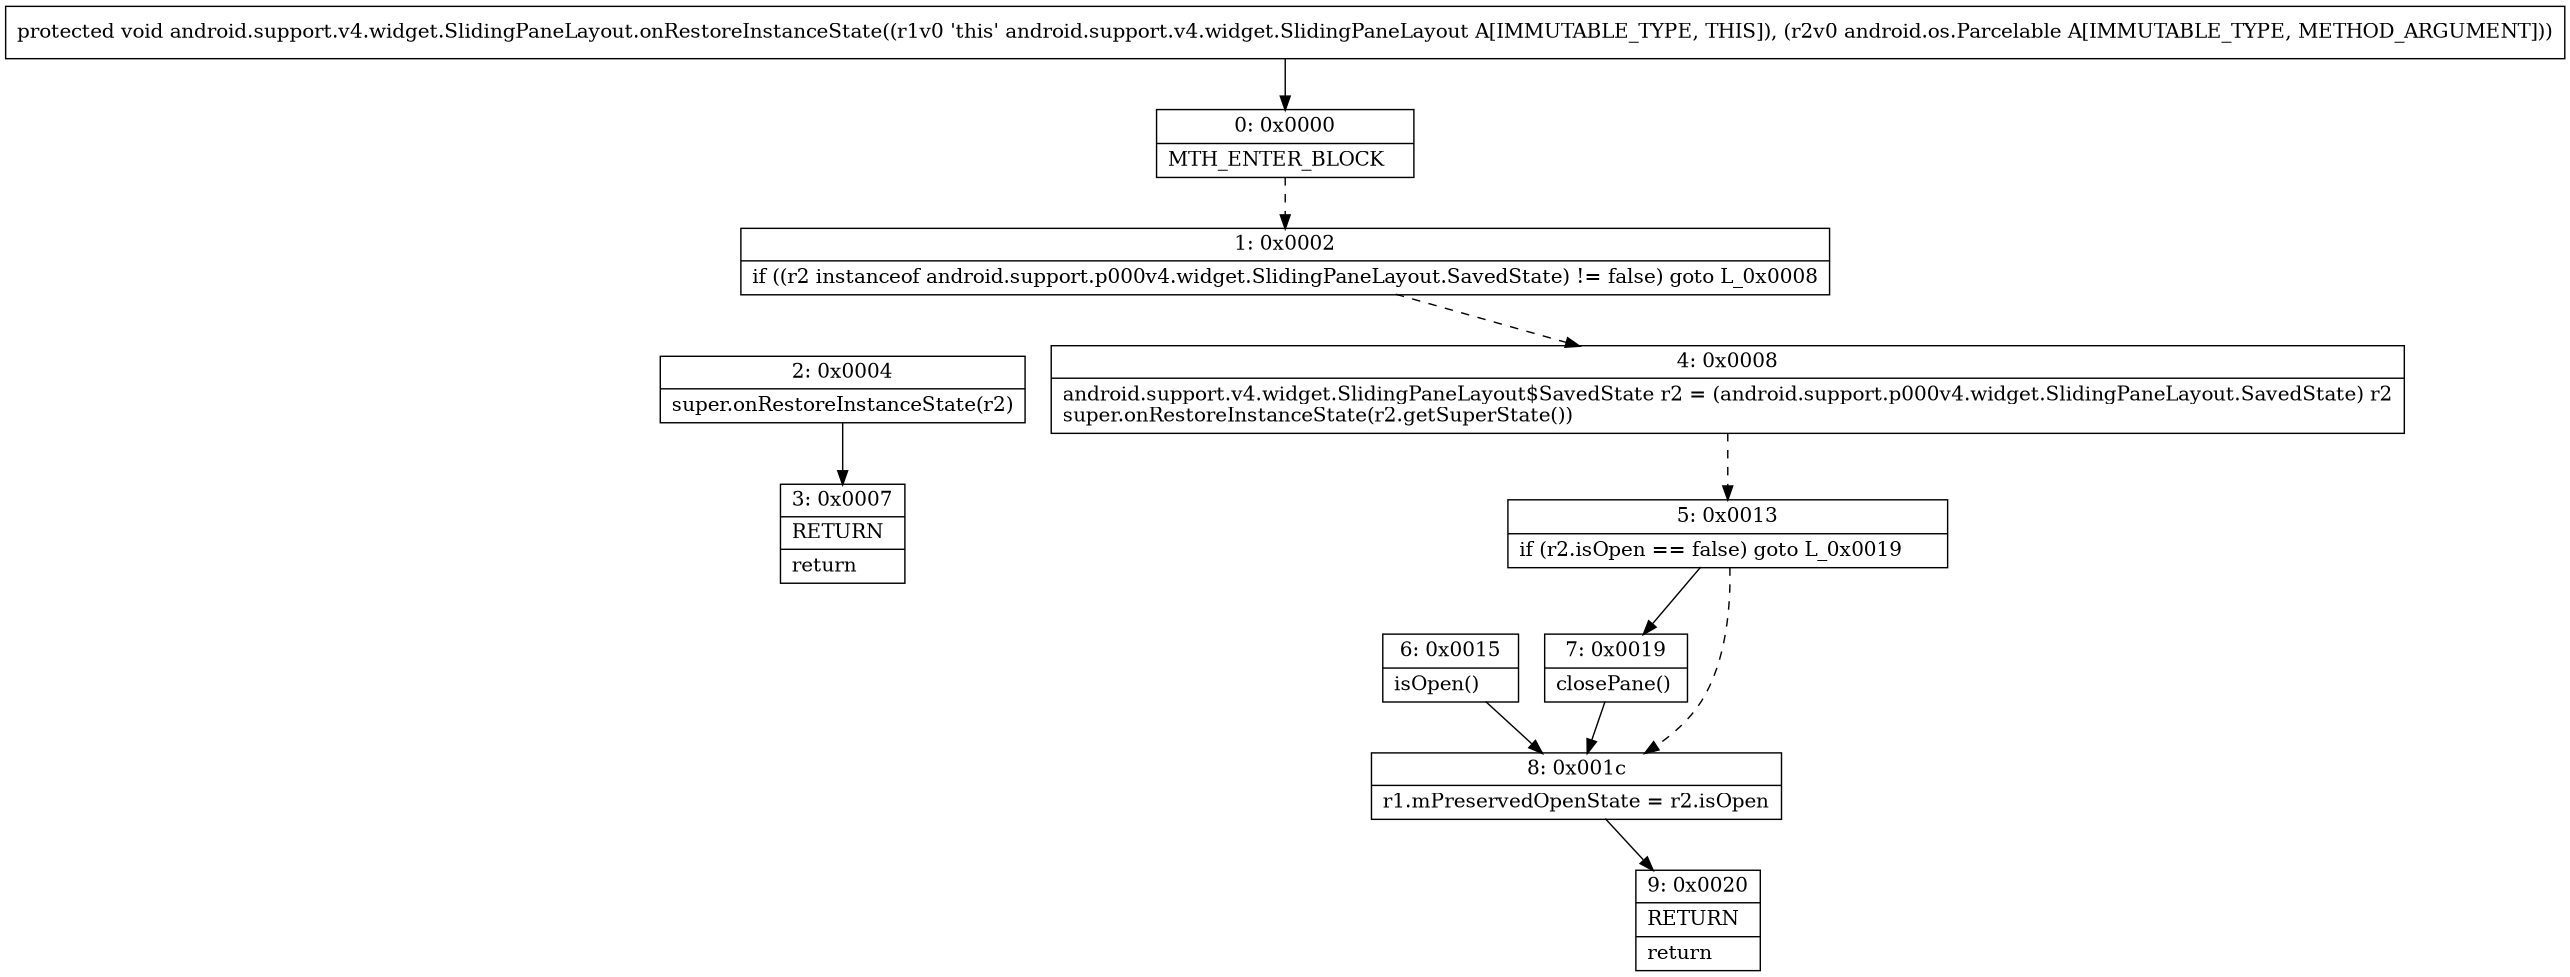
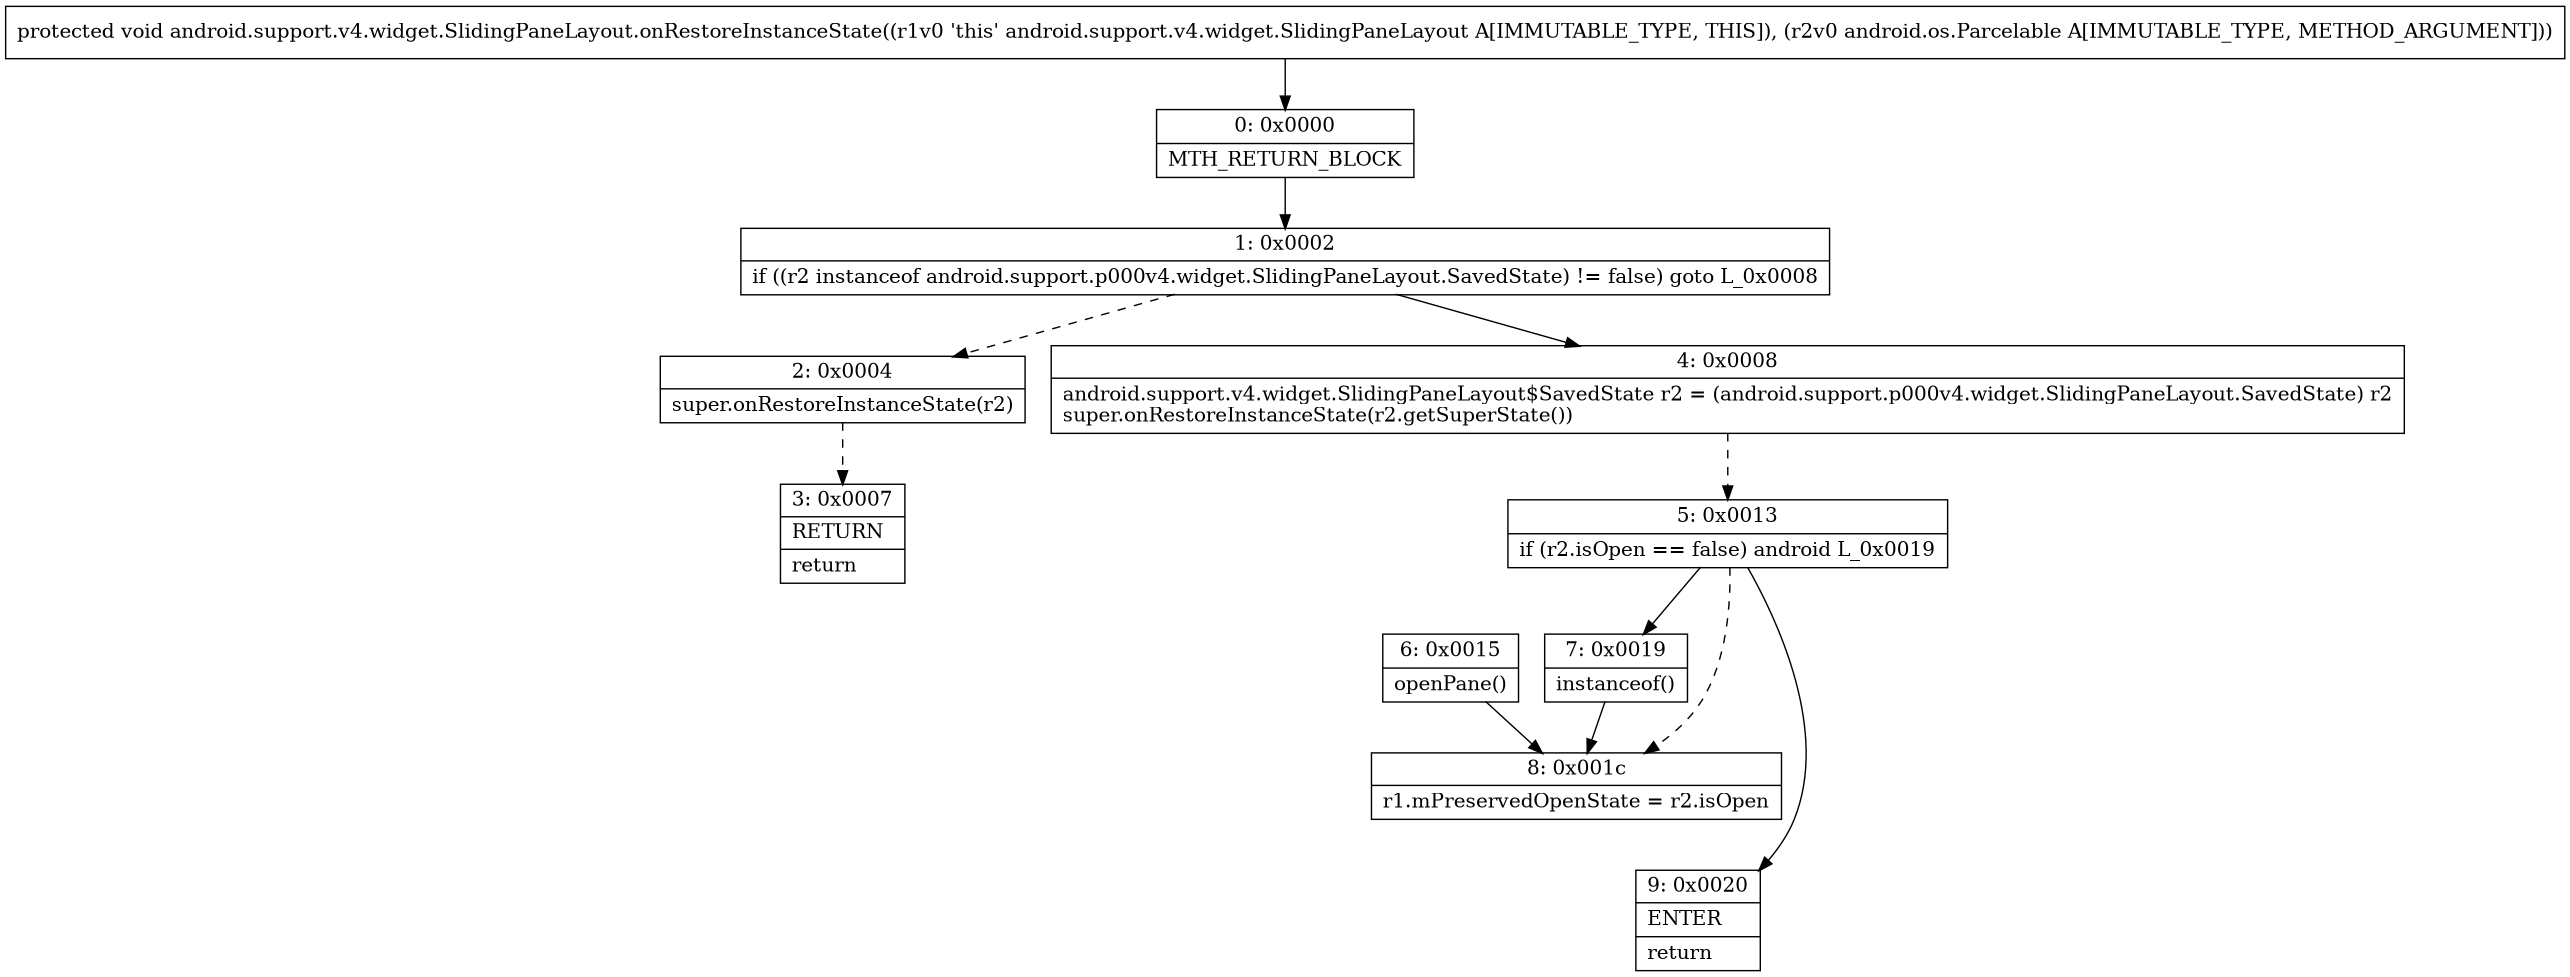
(1277, 160) -> (1285, 160)
(1285, 196) -> (1285, 196)
(1481, 318) -> (1481, 318)
none -> (1071, 324)
(843, 446) -> (843, 446)
(1711, 550) -> (1728, 550)
(1437, 684) -> (1451, 684)
(1614, 684) -> (1616, 684)
(1624, 839) -> (1803, 713)
(1693, 919) -> (1685, 919)
